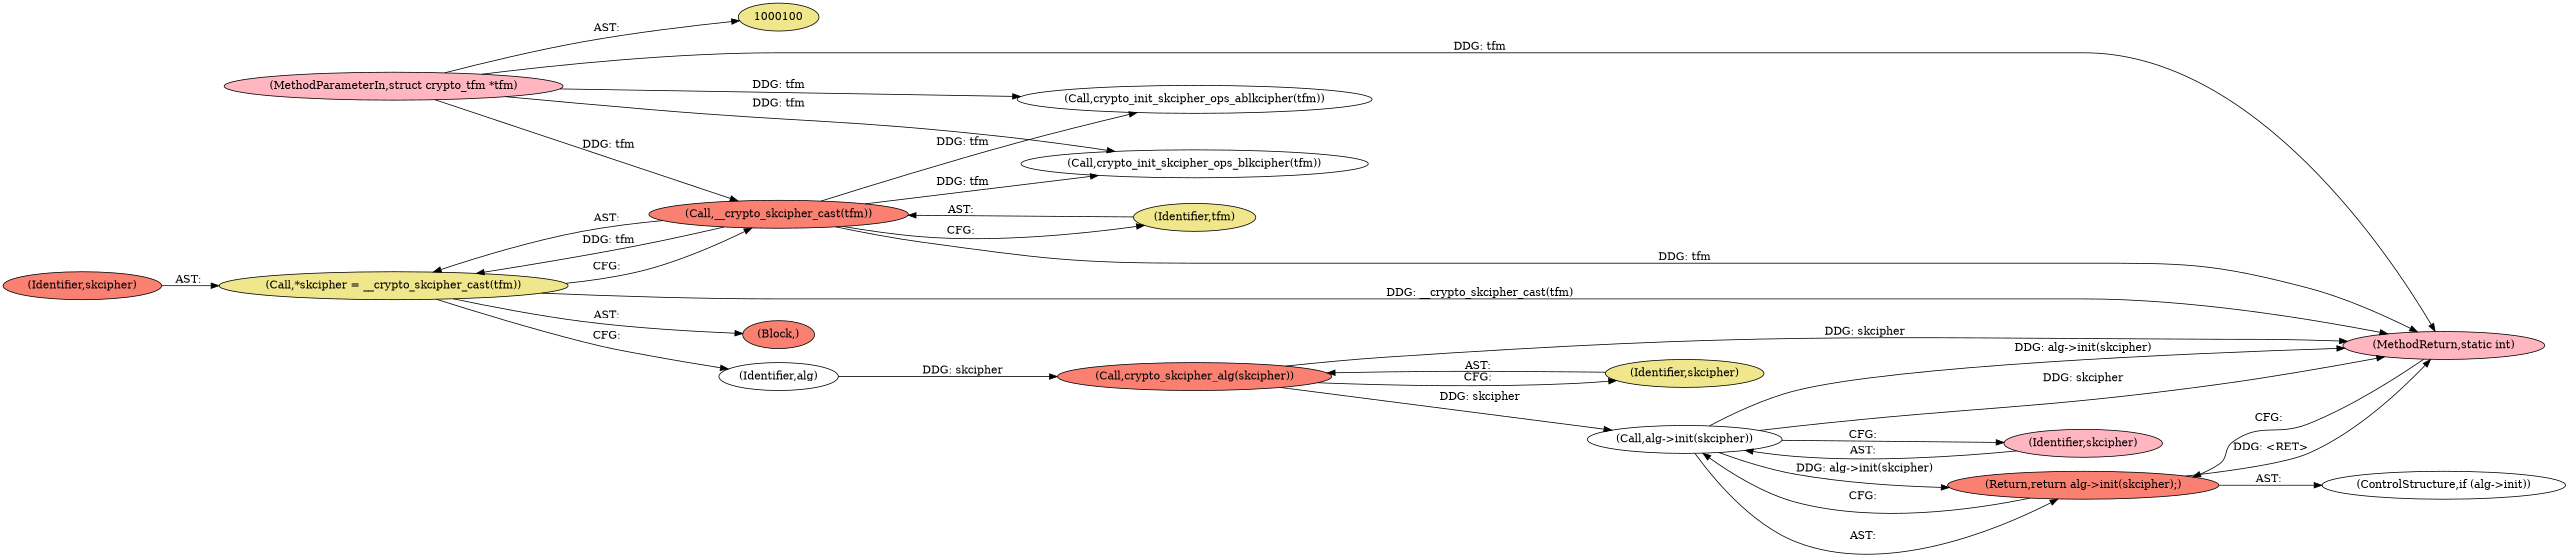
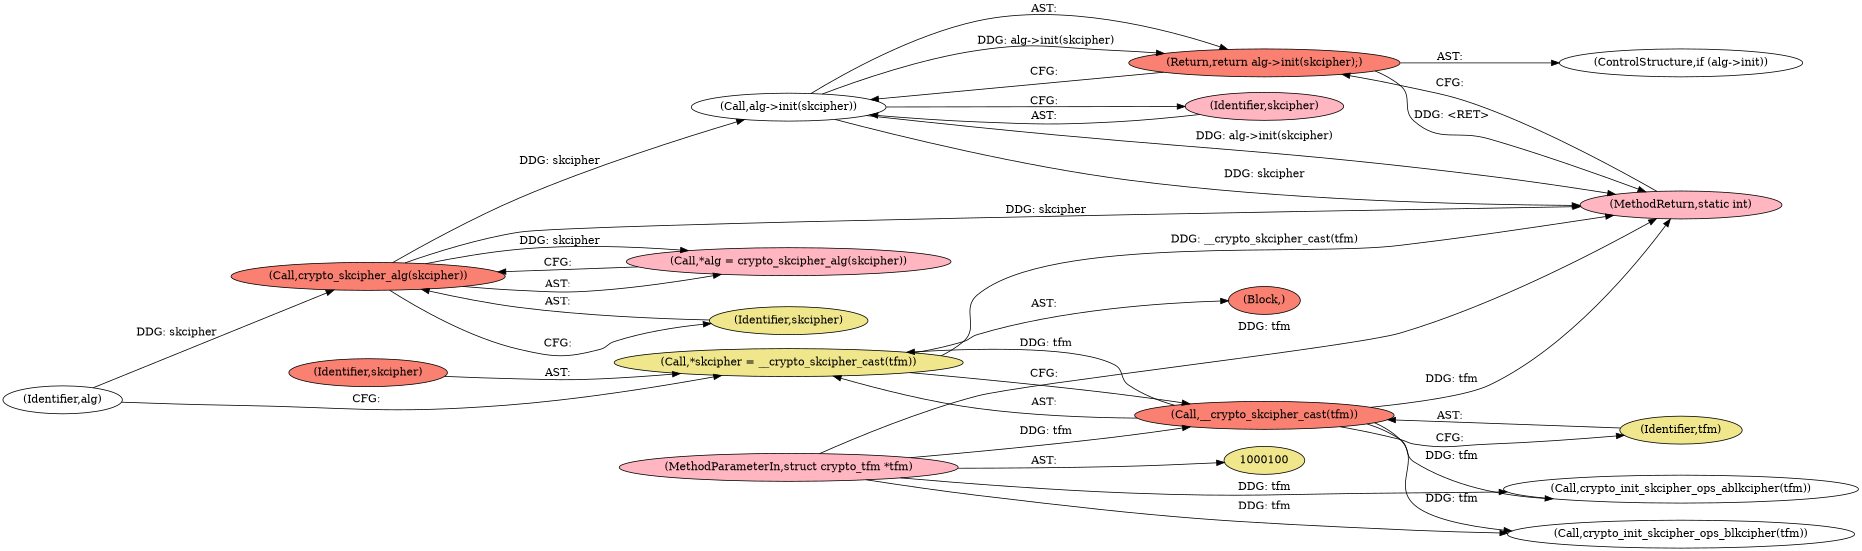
none -> (789, 262)
(577, 340) -> (419, 410)
